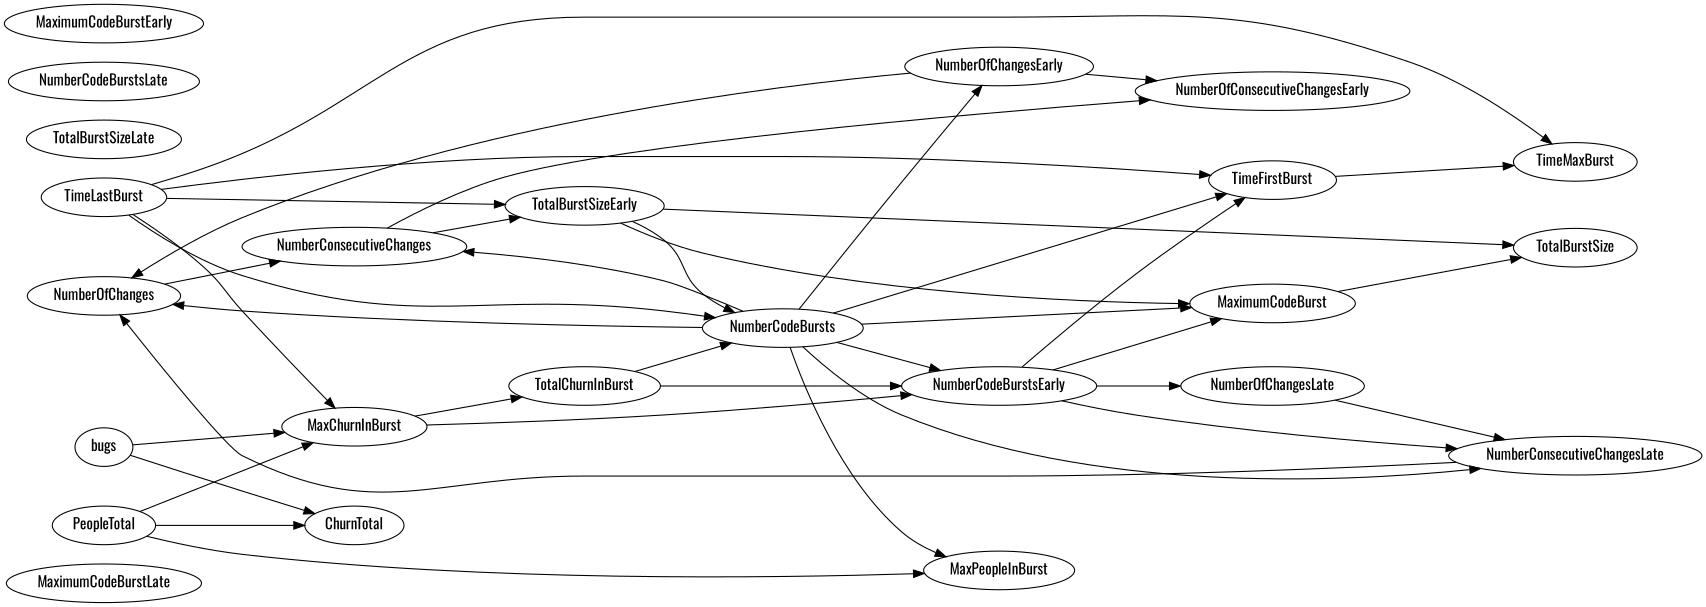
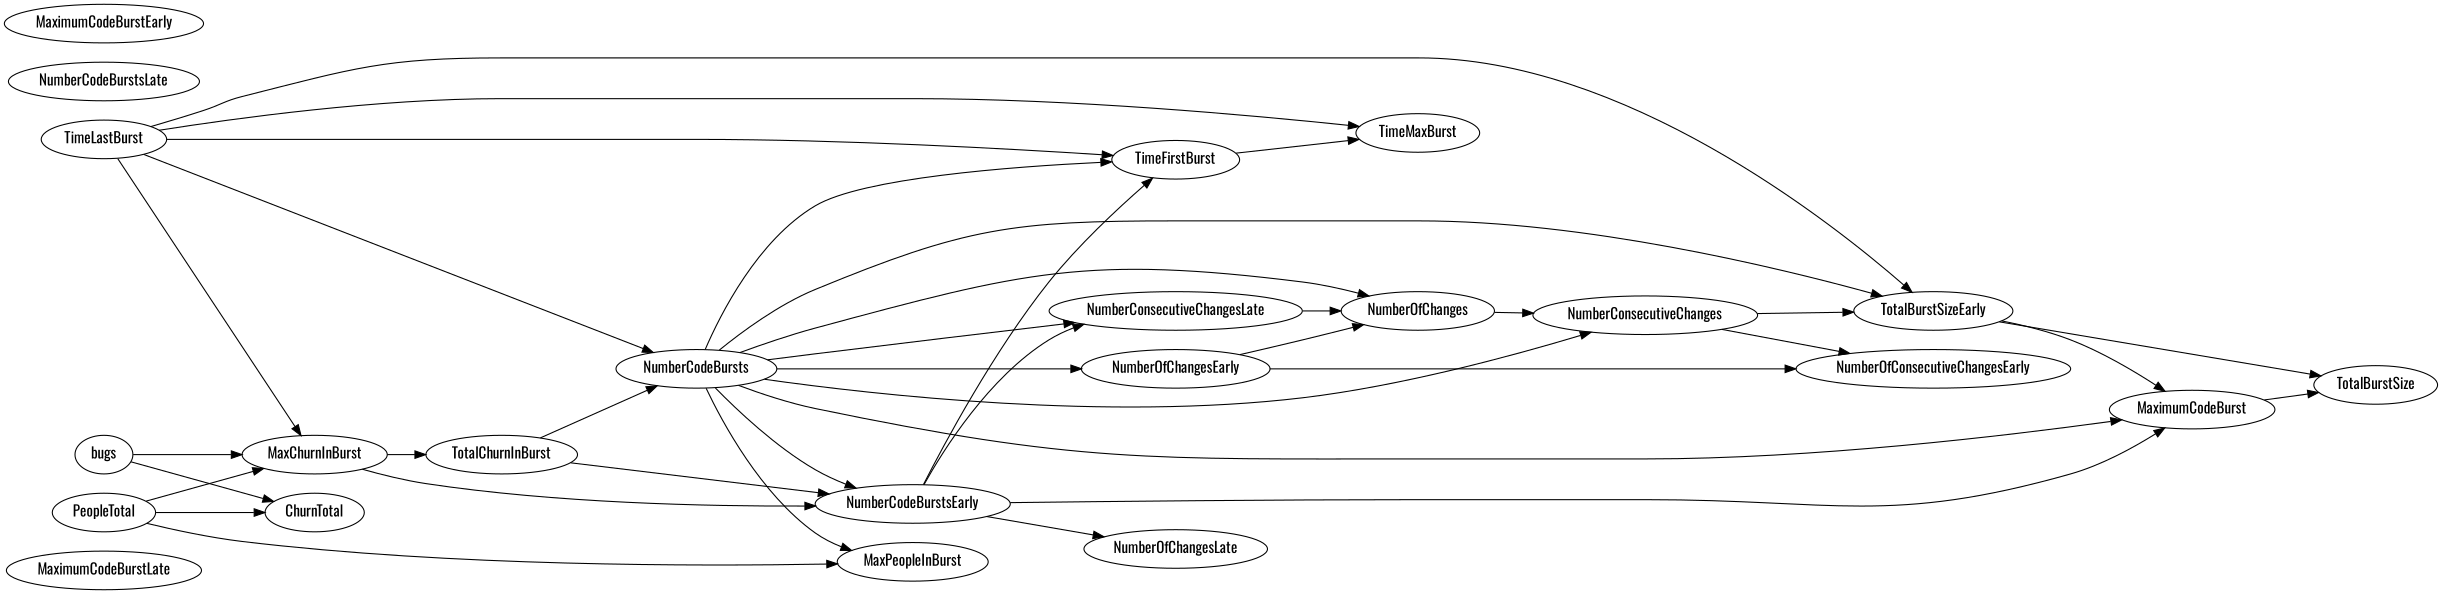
(104, 139) -> none
(681, 262) -> (1285, 221)
(1415, 419) -> none
